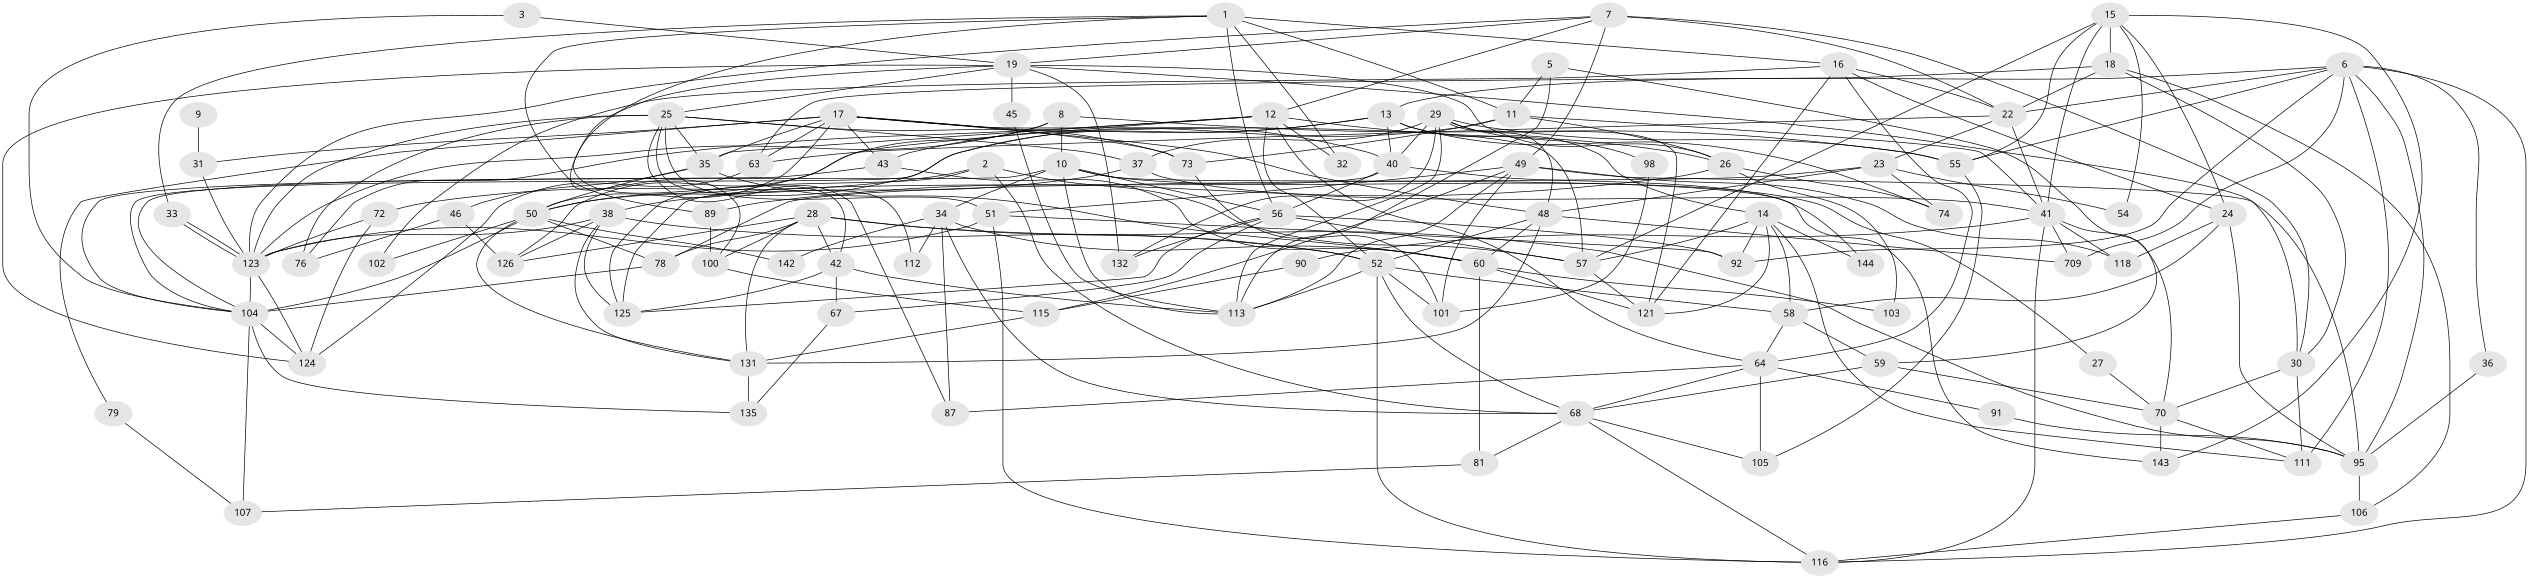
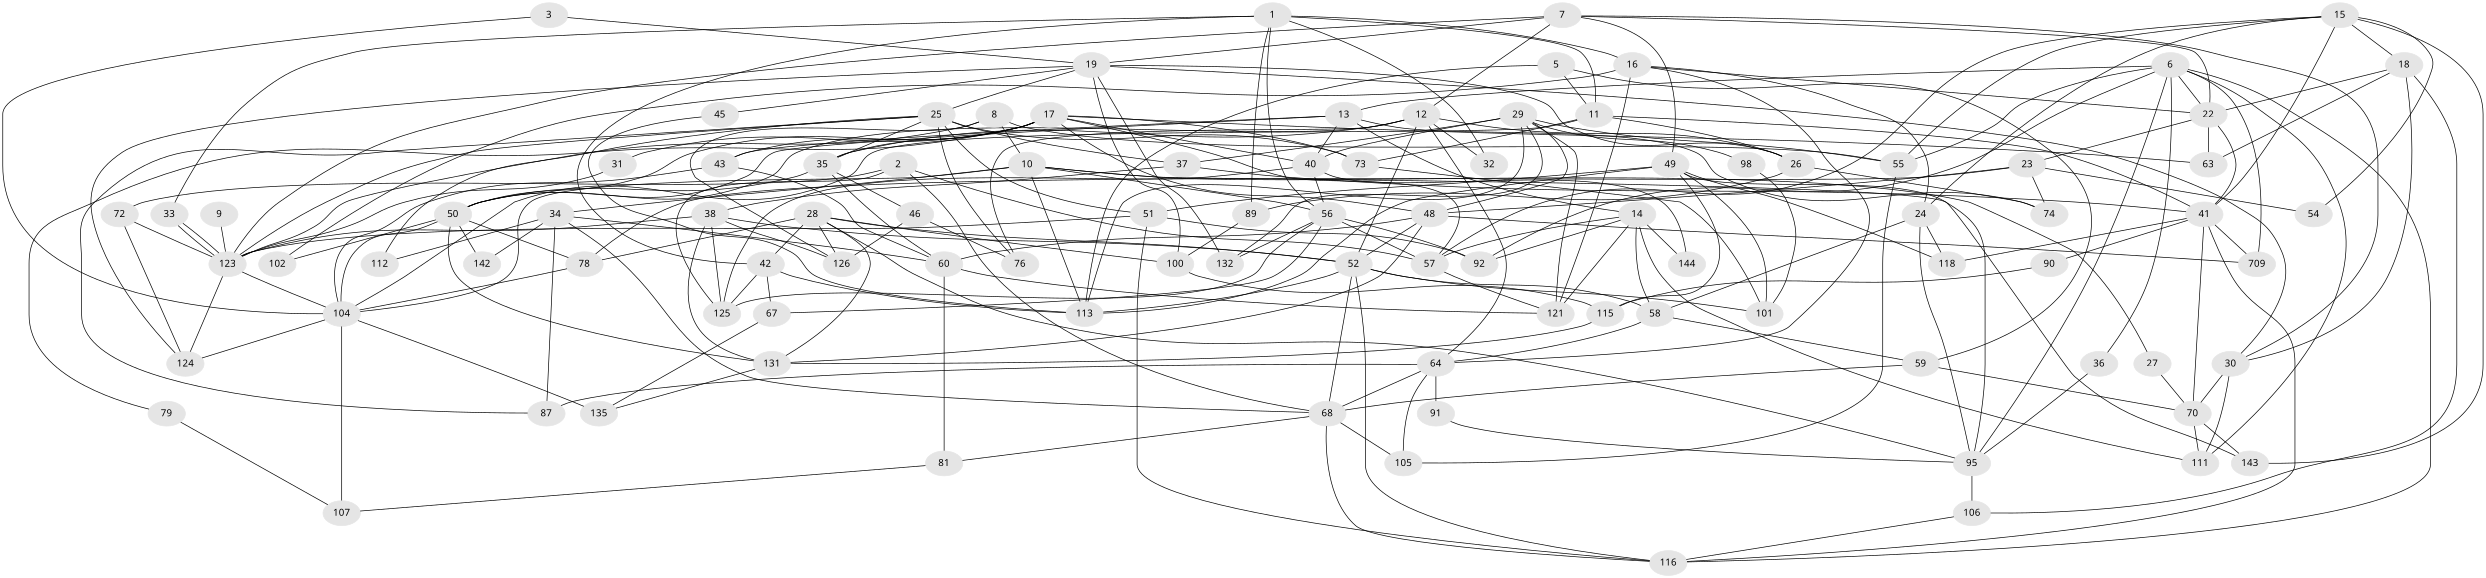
(199, 140) -> (223, 239)
(505, 203) -> none
(1892, 314) -> none
